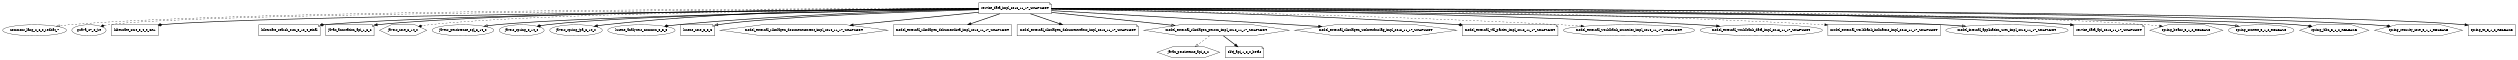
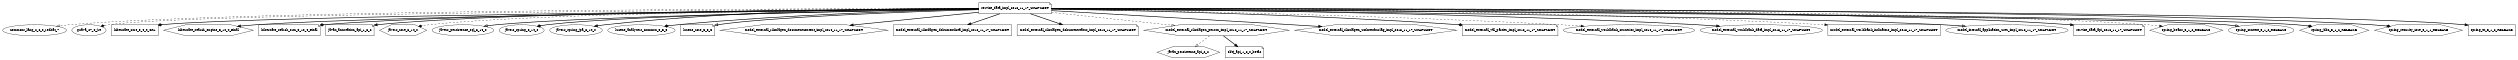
(1112, 19) -> (1112, 19)
none -> (208, 30)
